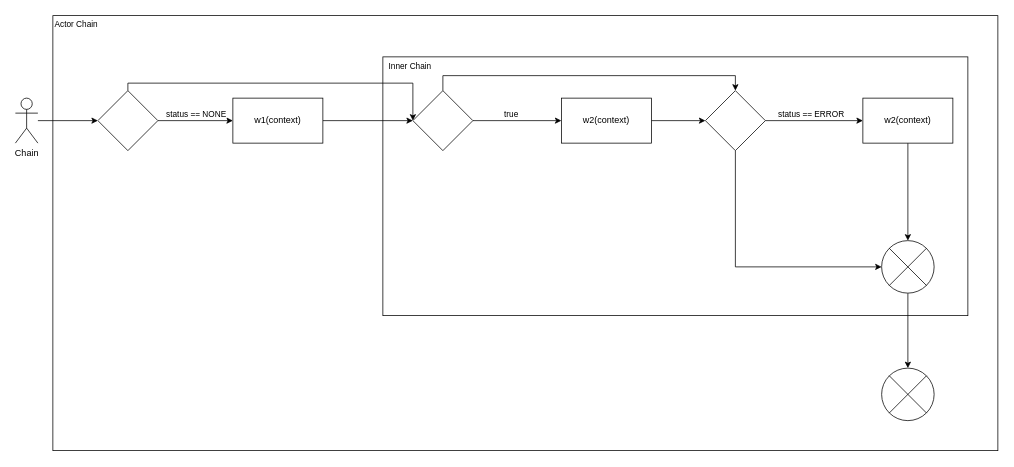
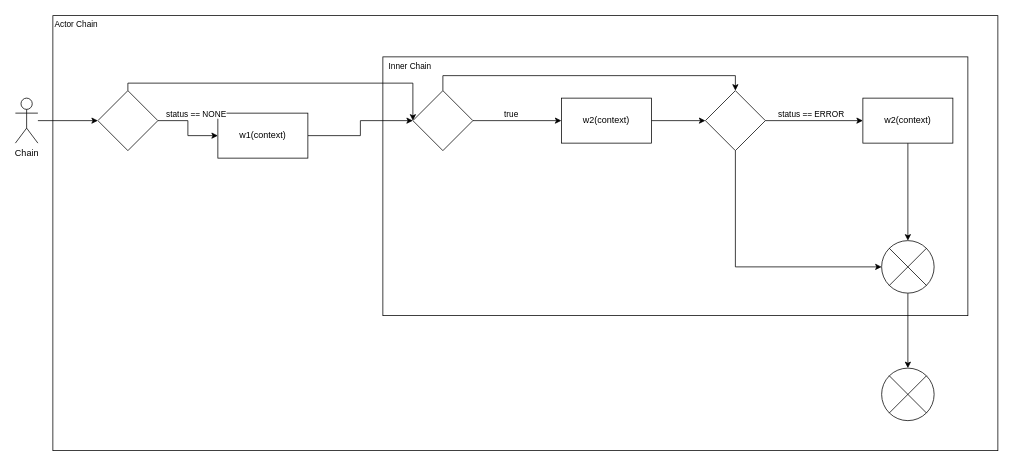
(278, 120) -> (263, 135)
